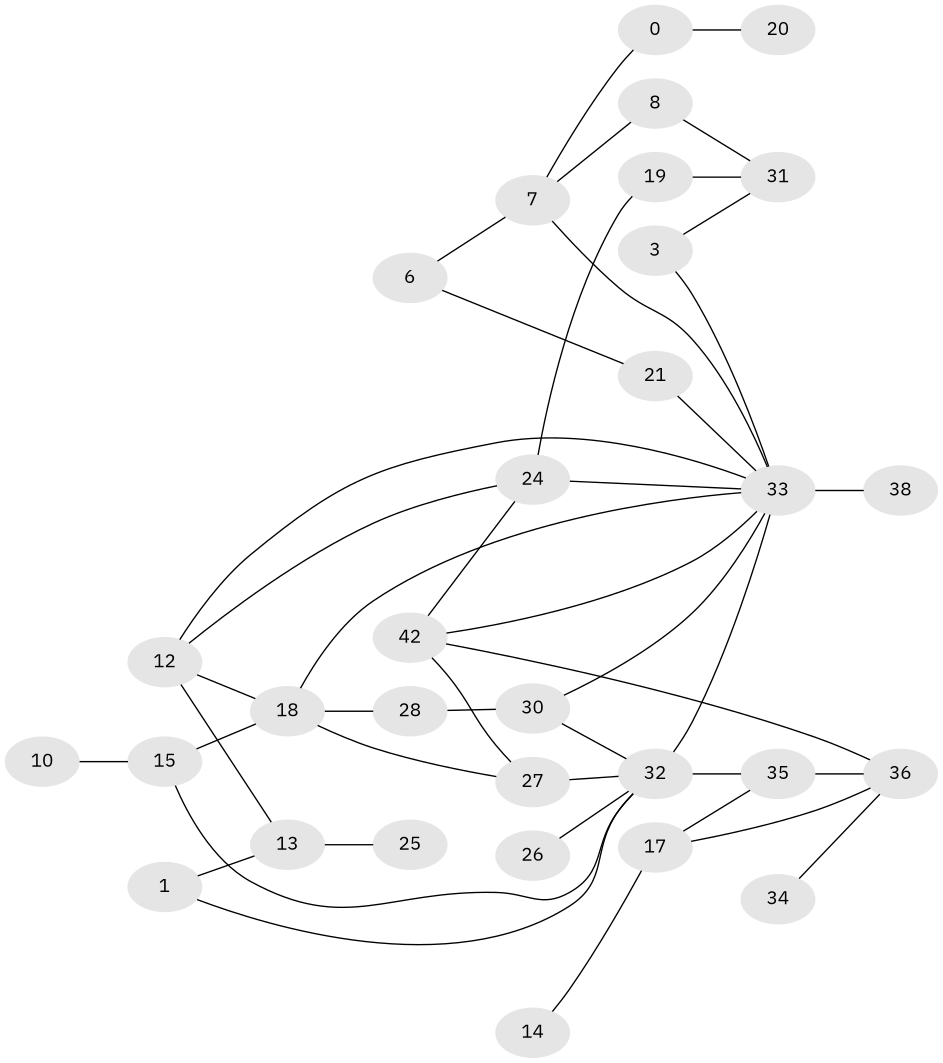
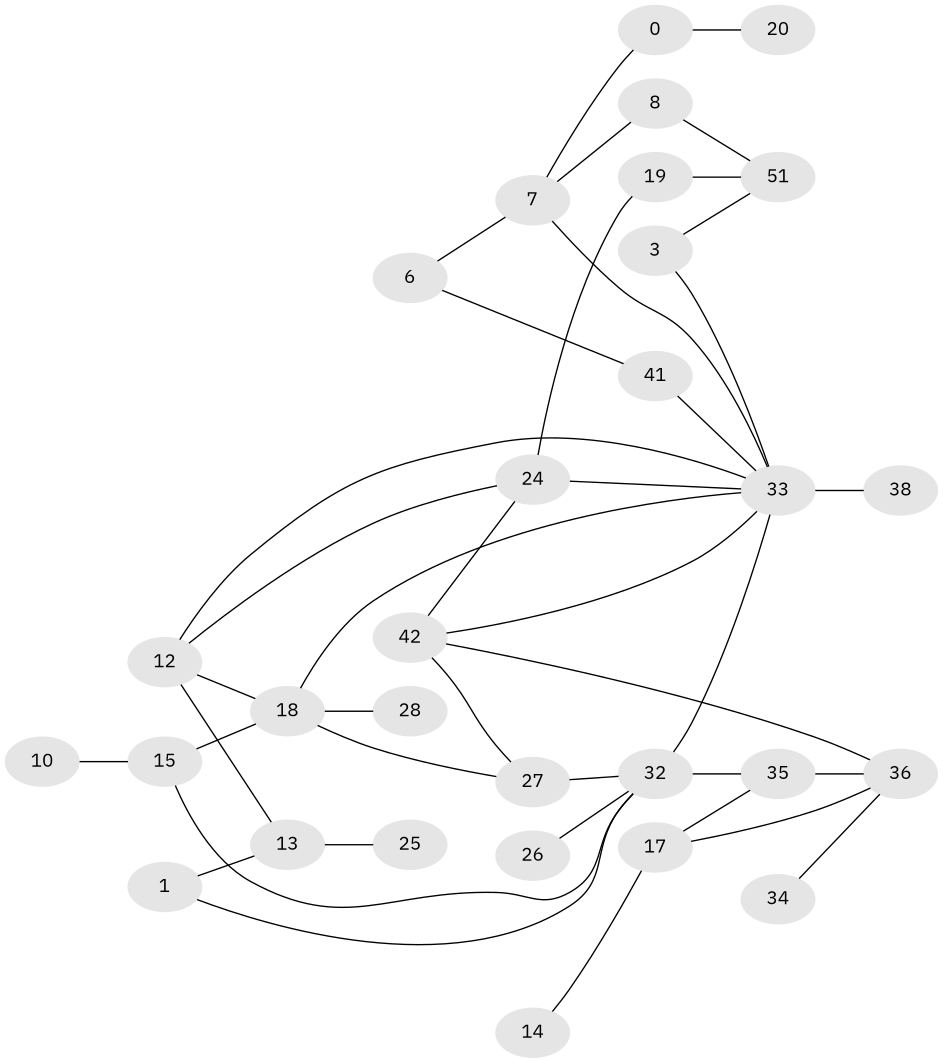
(778, 177) -> (778, 177)
(655, 376) -> (655, 376)
(533, 708) -> none
